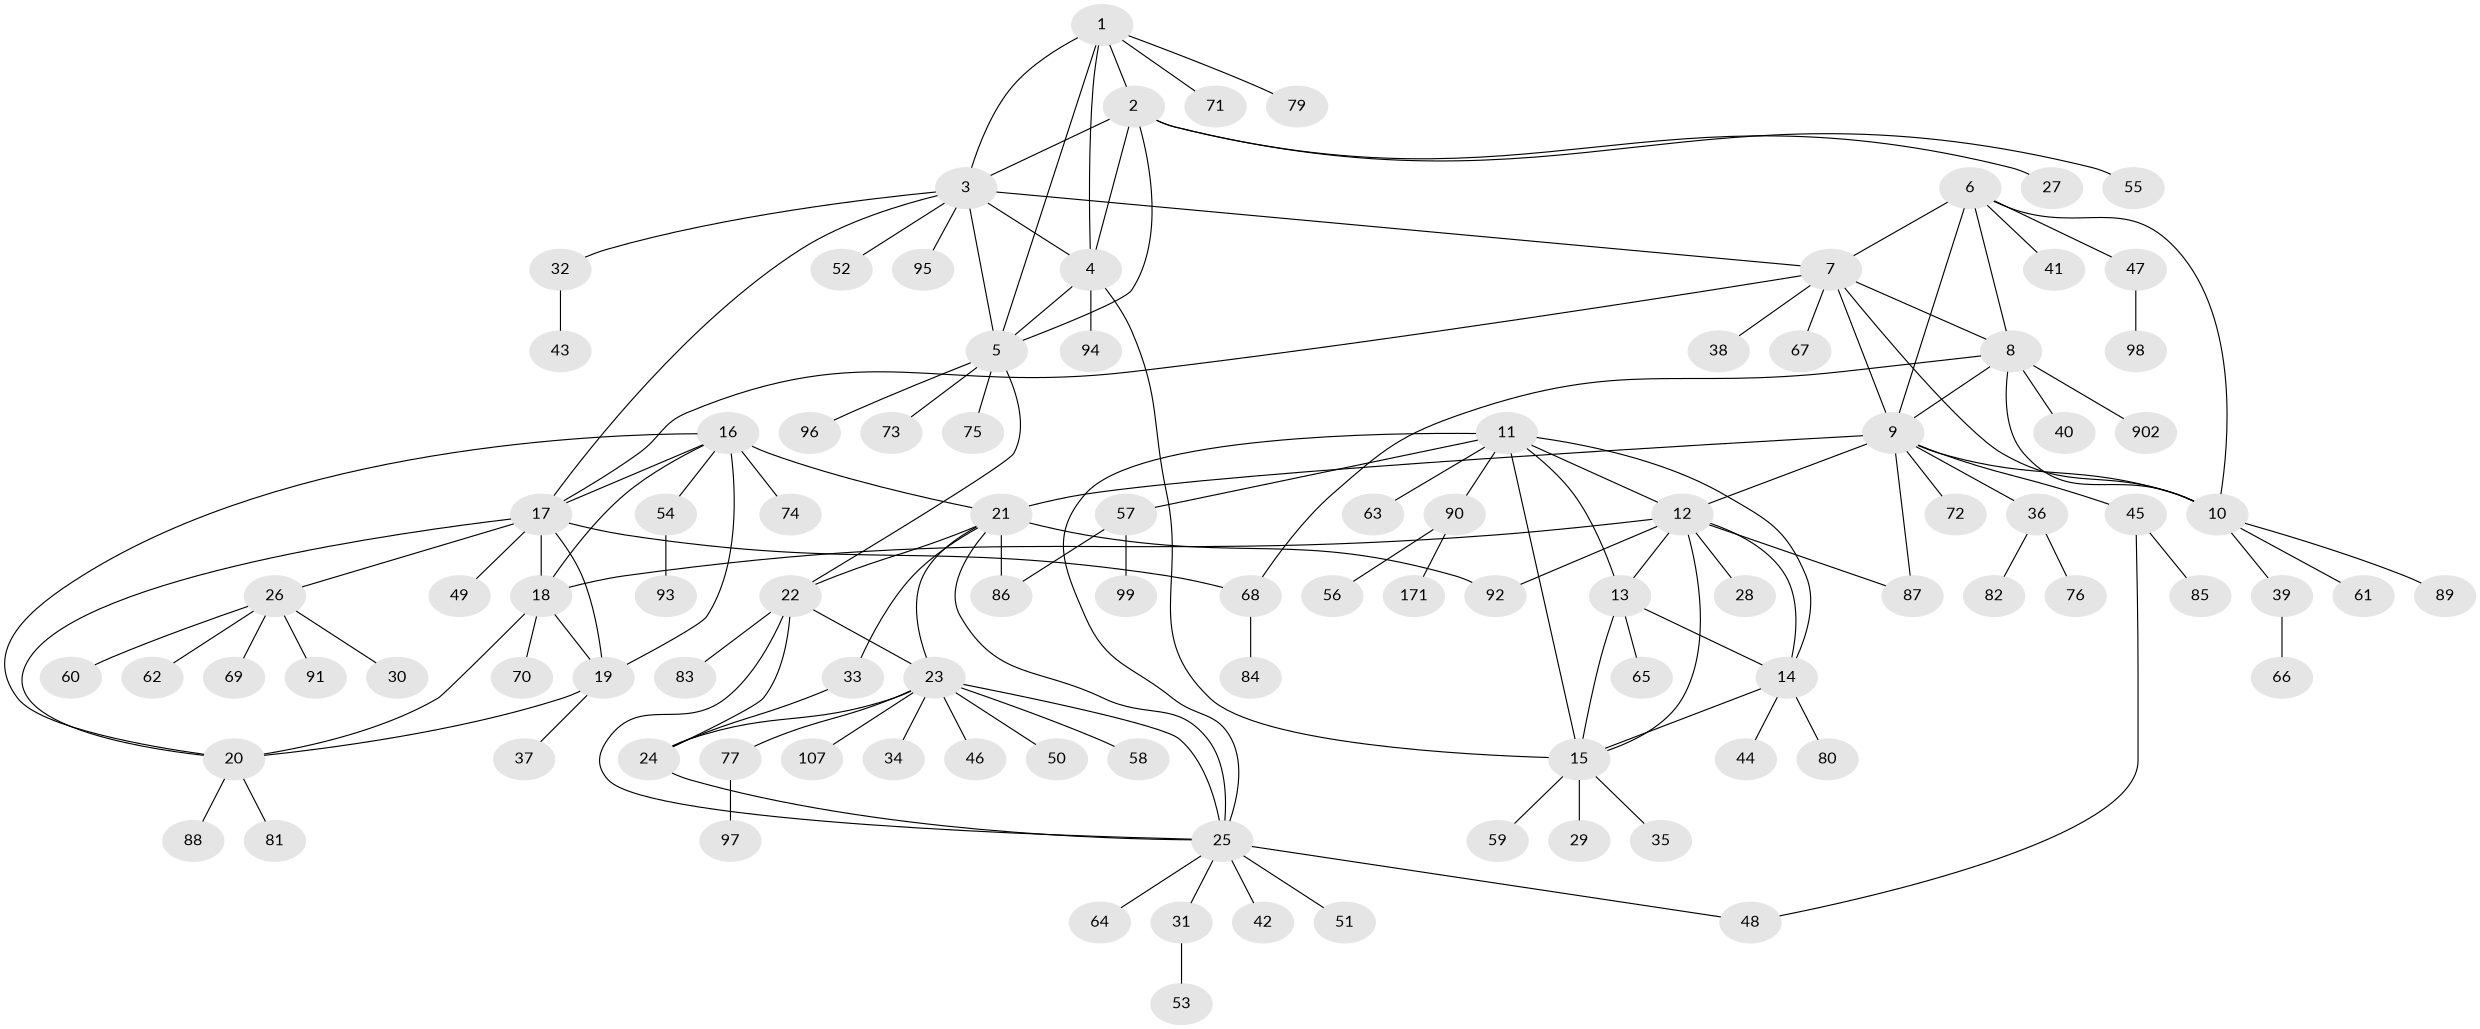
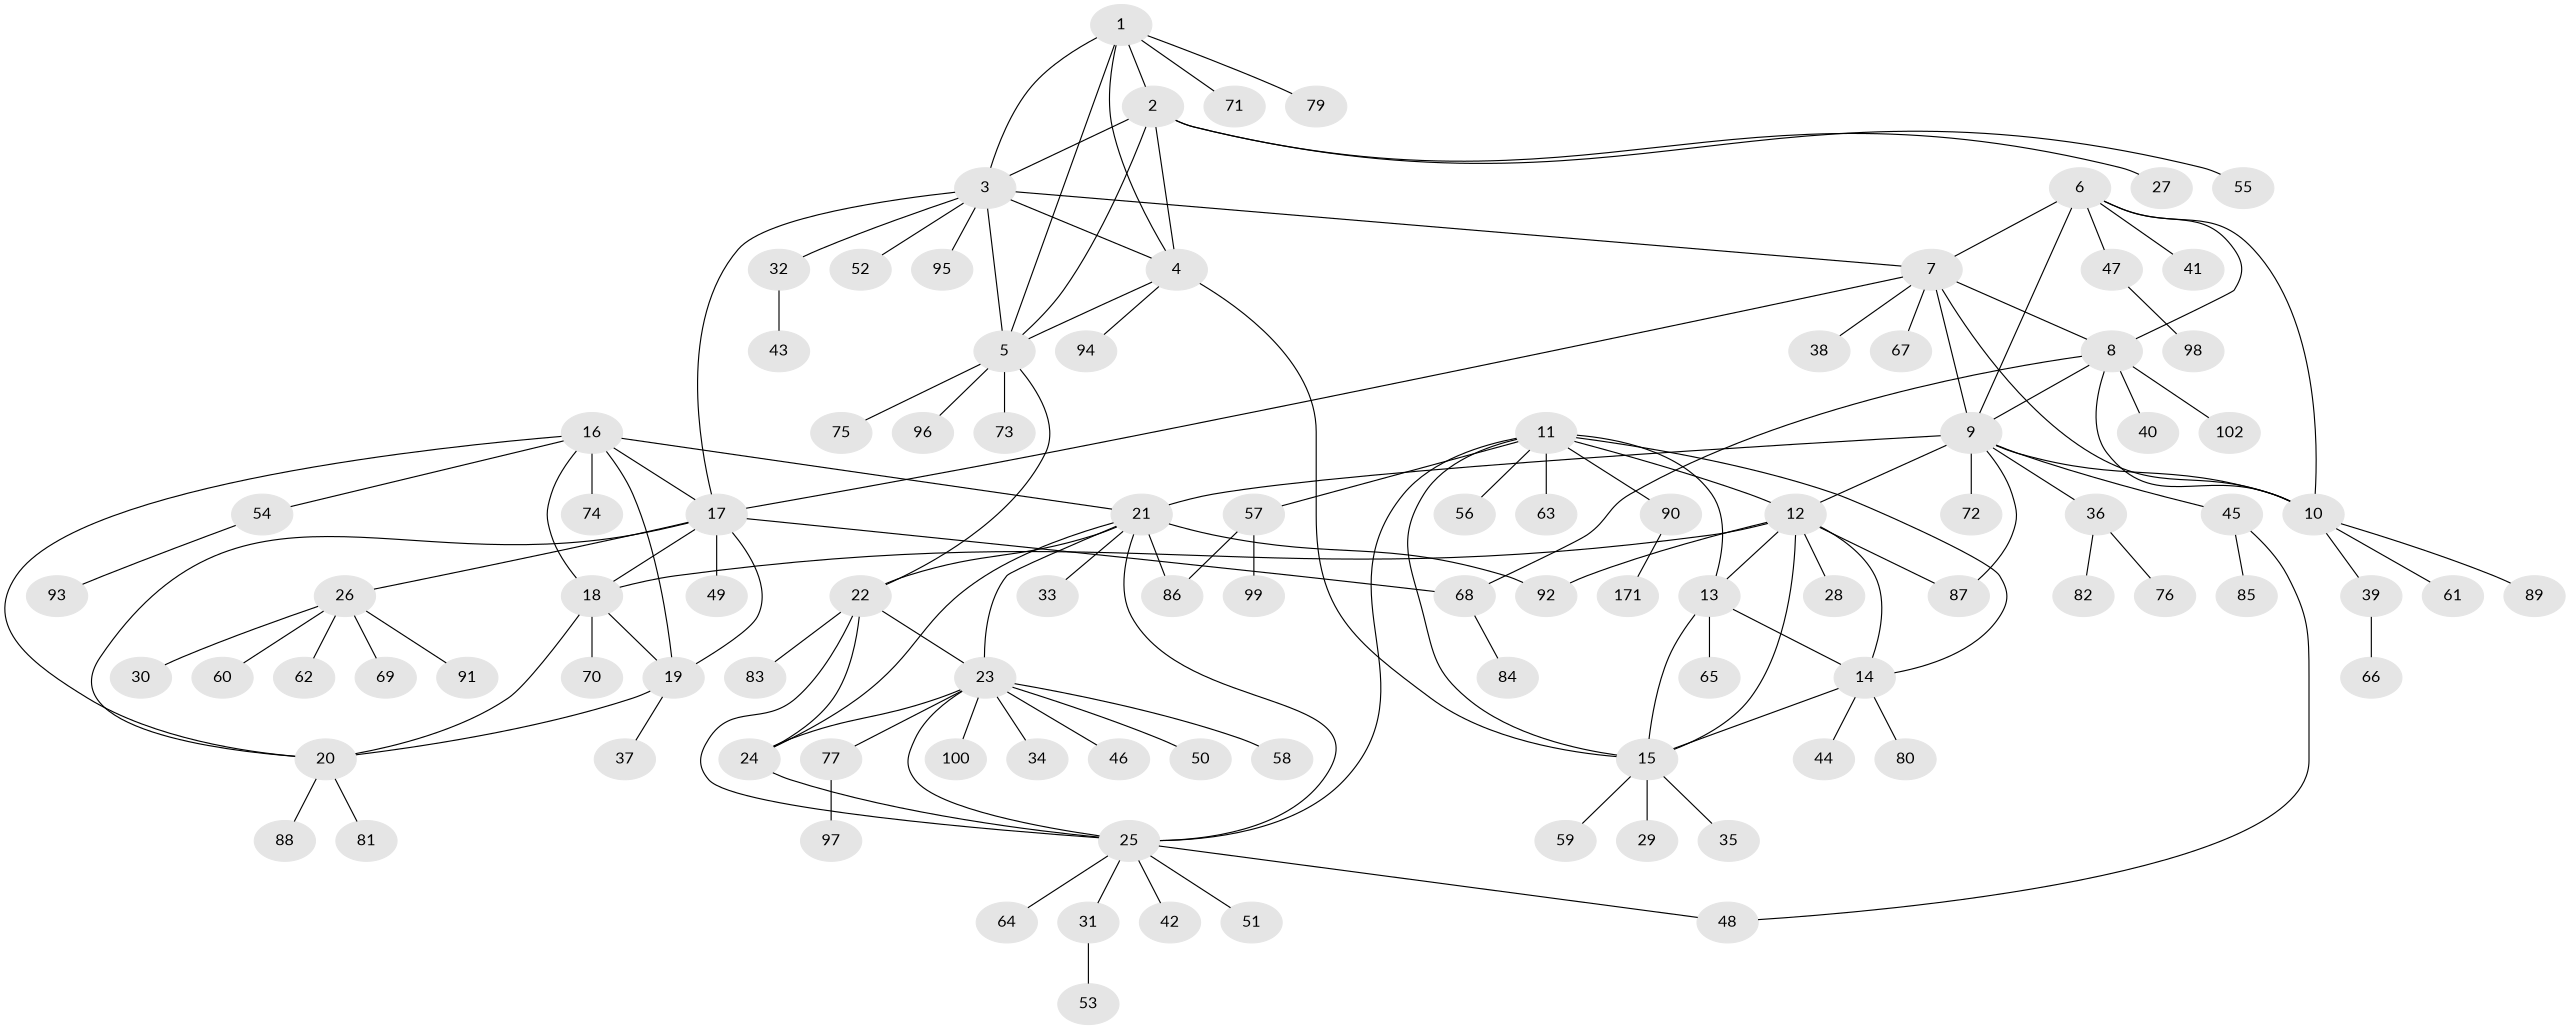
(2146, 433) -> (2230, 433)
(1395, 554) -> (1506, 474)
(754, 716) -> (934, 619)
(812, 759) -> (956, 759)
